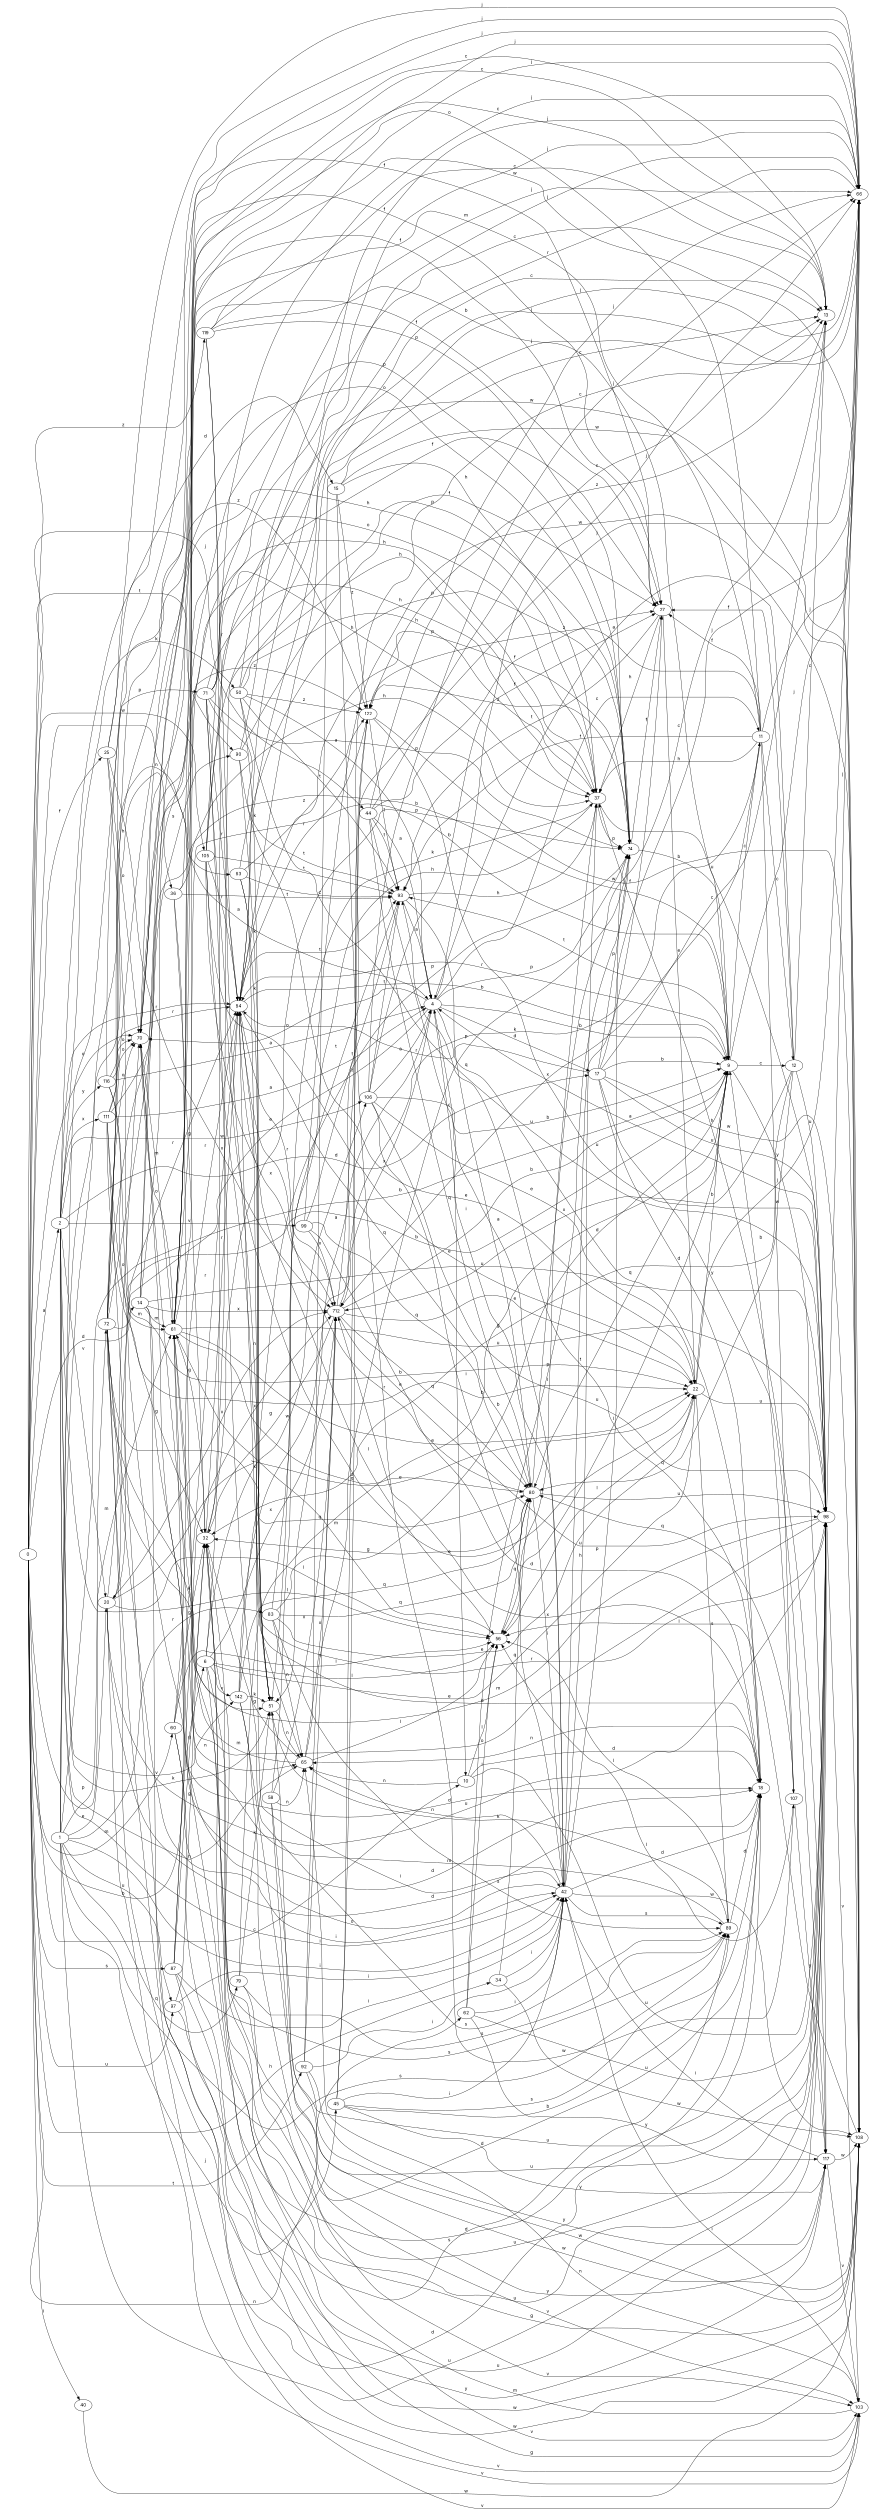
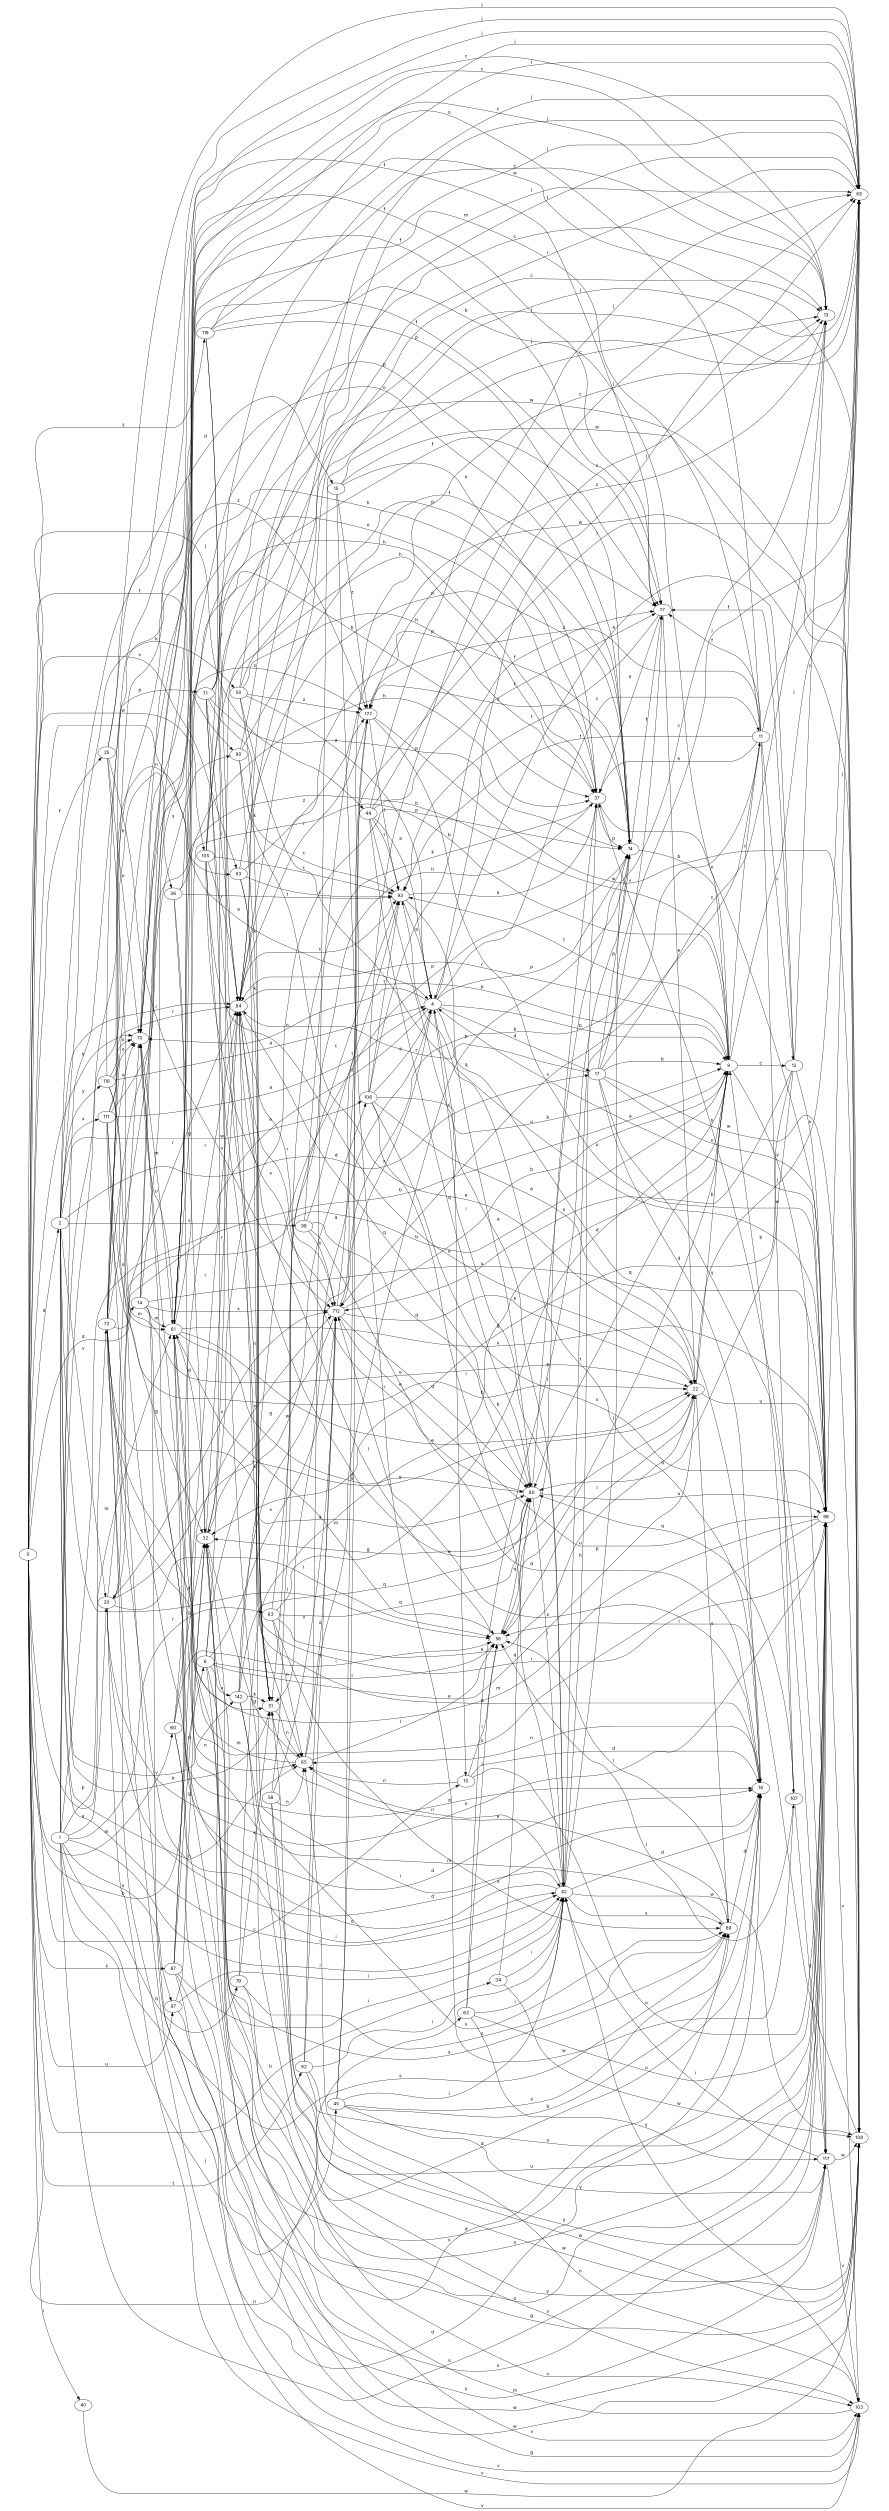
(412, 611) -> none
none -> (67, 657)
(330, 792) -> none
(400, 1372) -> (400, 1372)
